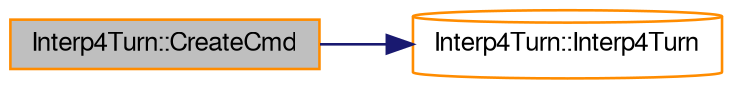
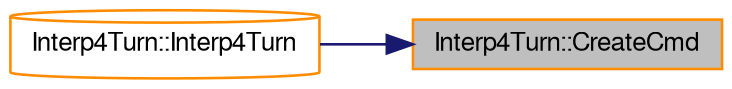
(353, 44) -> (353, 44)
